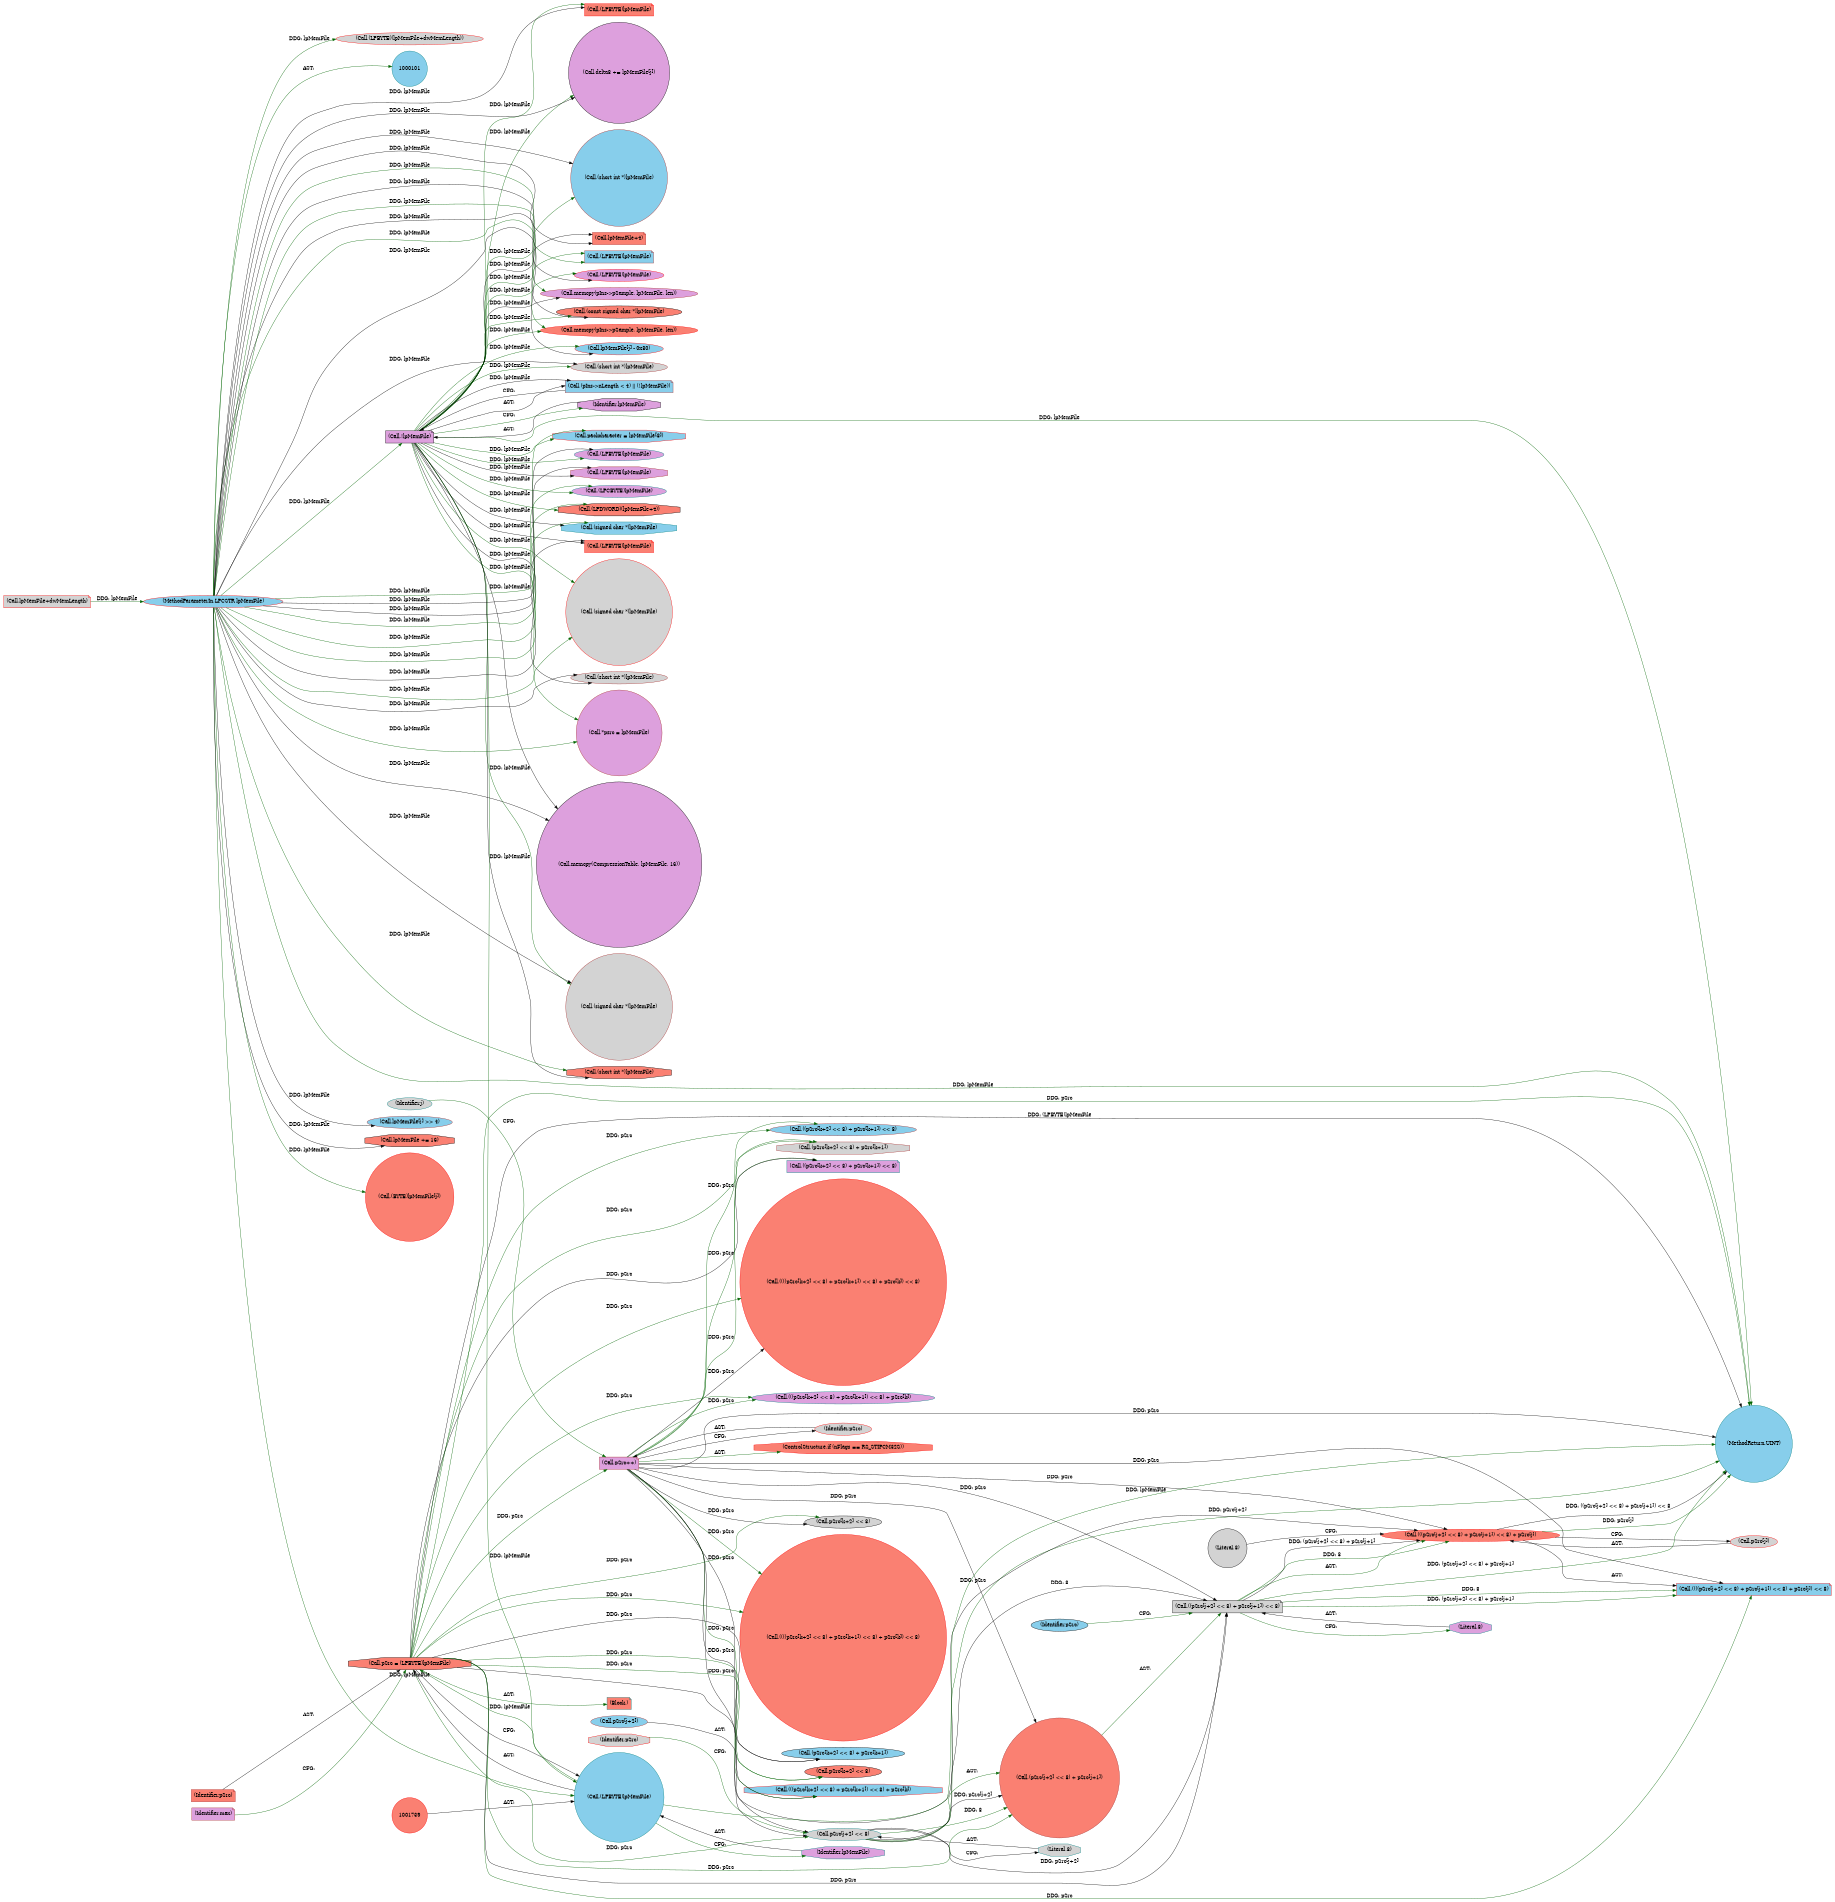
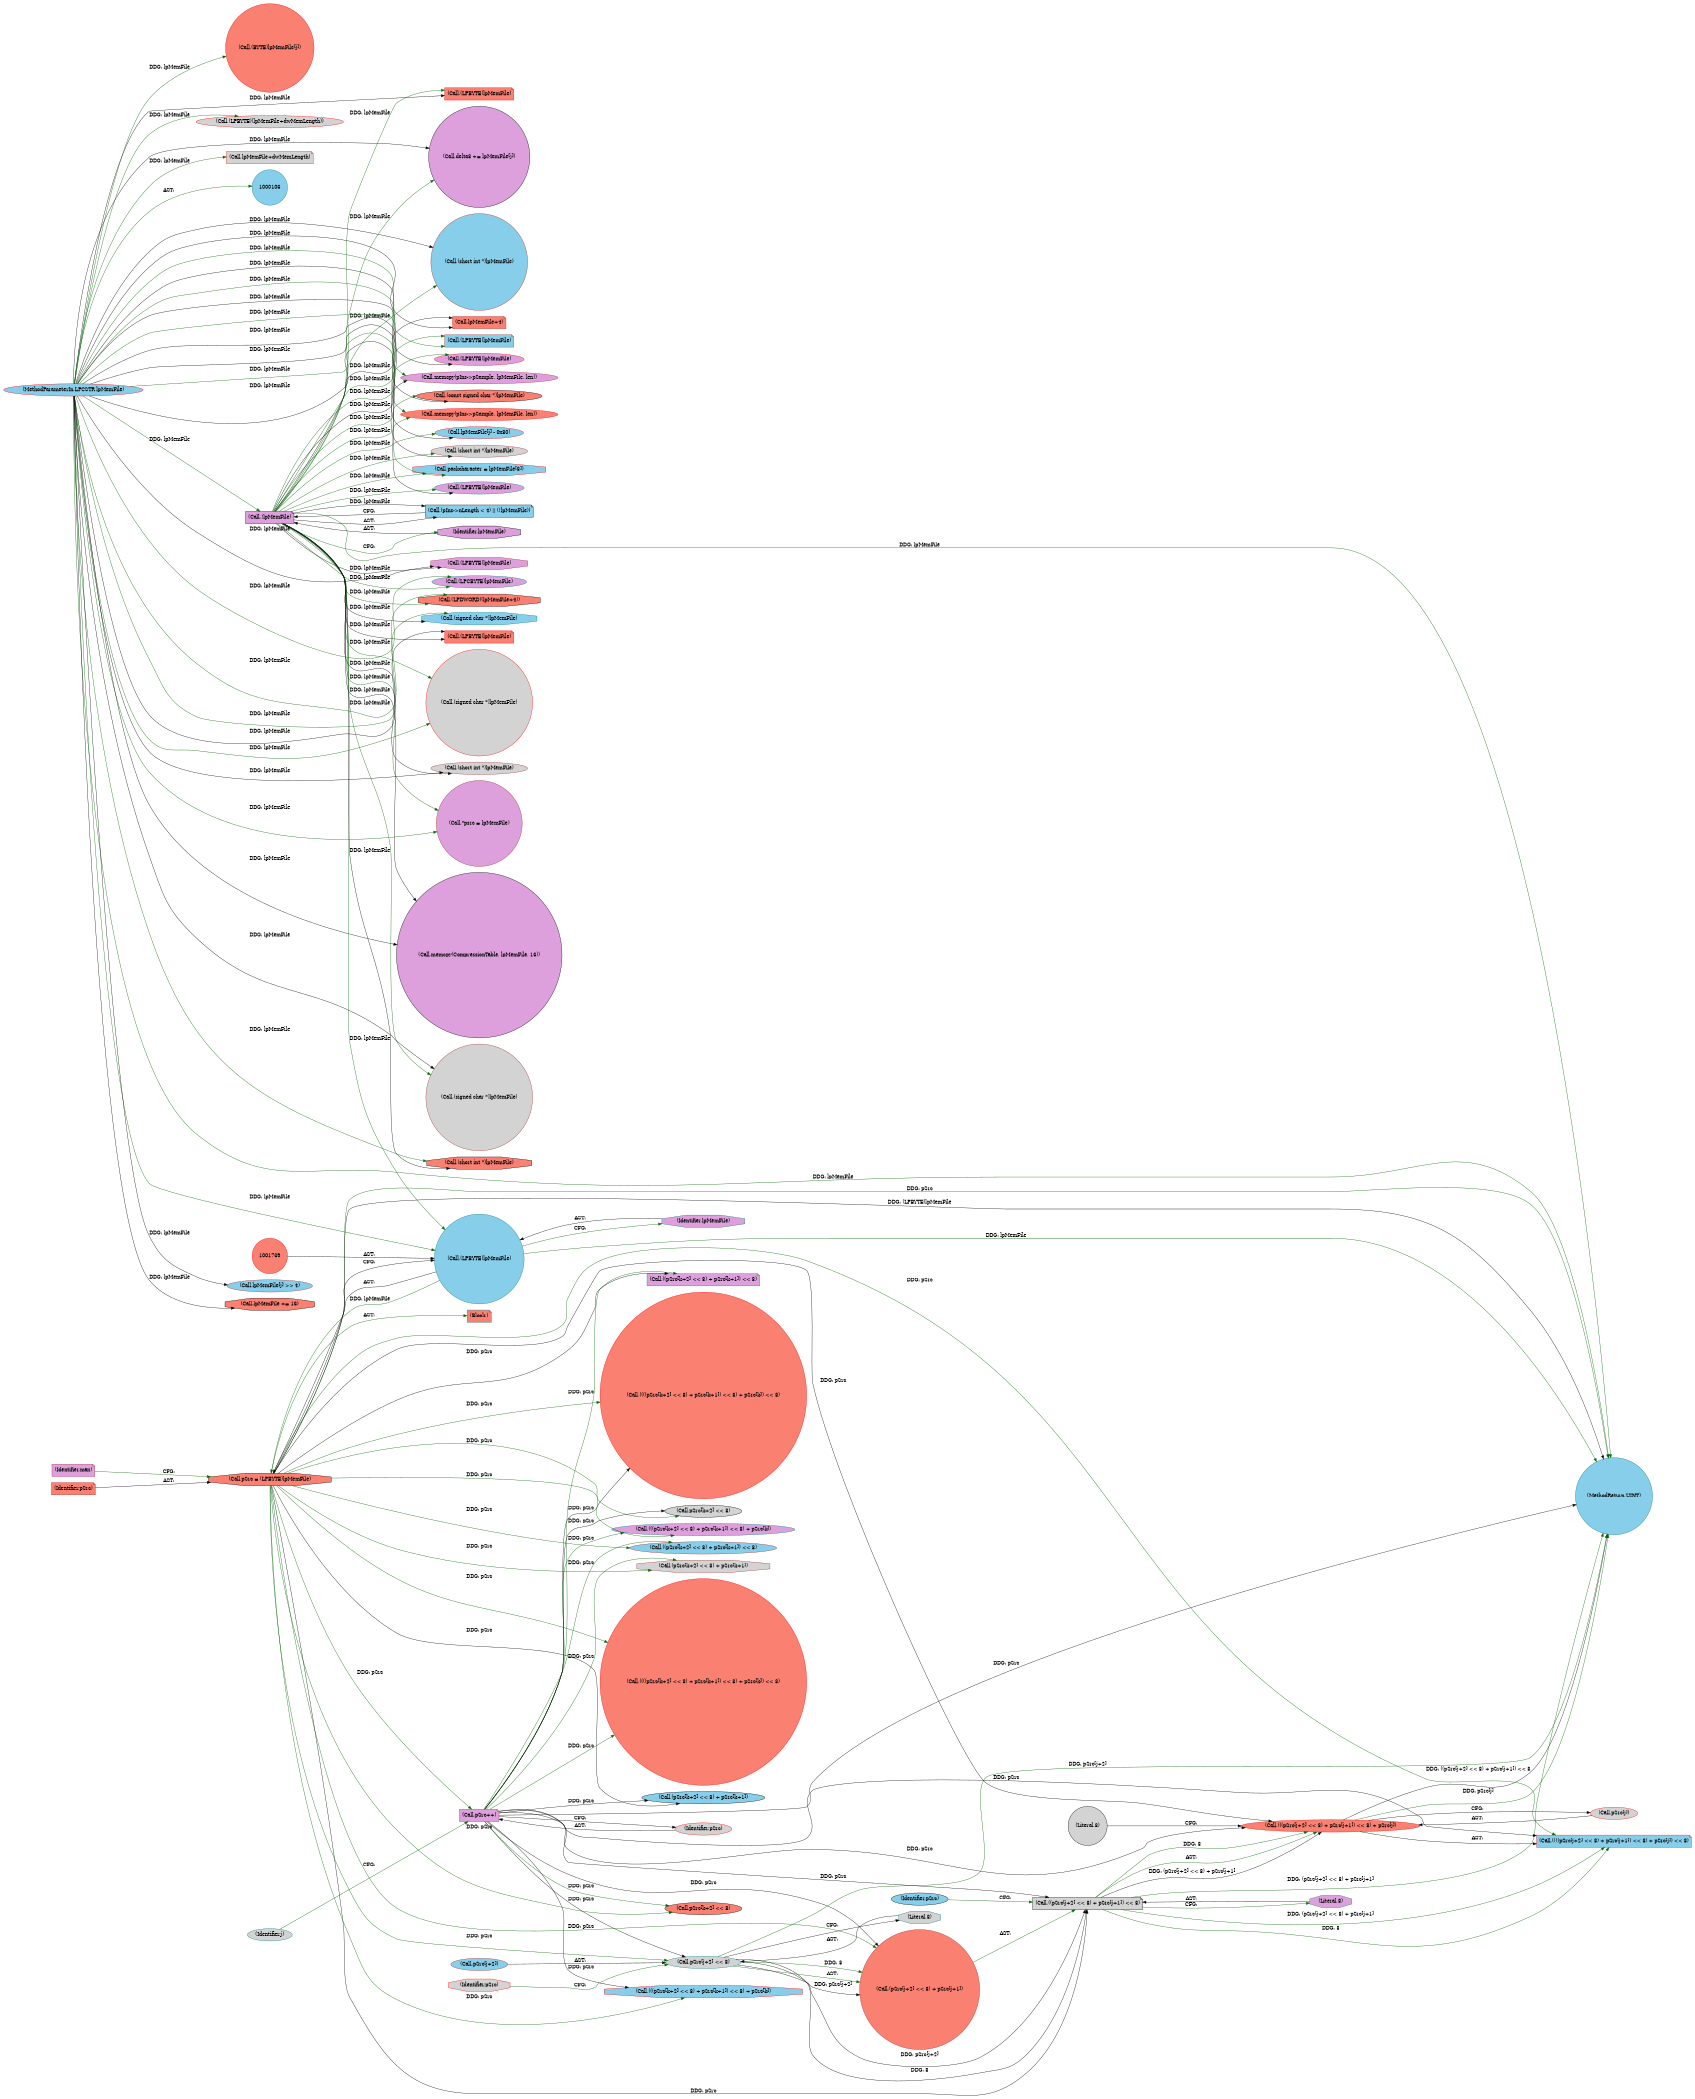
(410, 69) -> (270, 187)
(619, 387) -> (479, 511)
(115, 602) -> (112, 242)
(843, 1448) -> none
